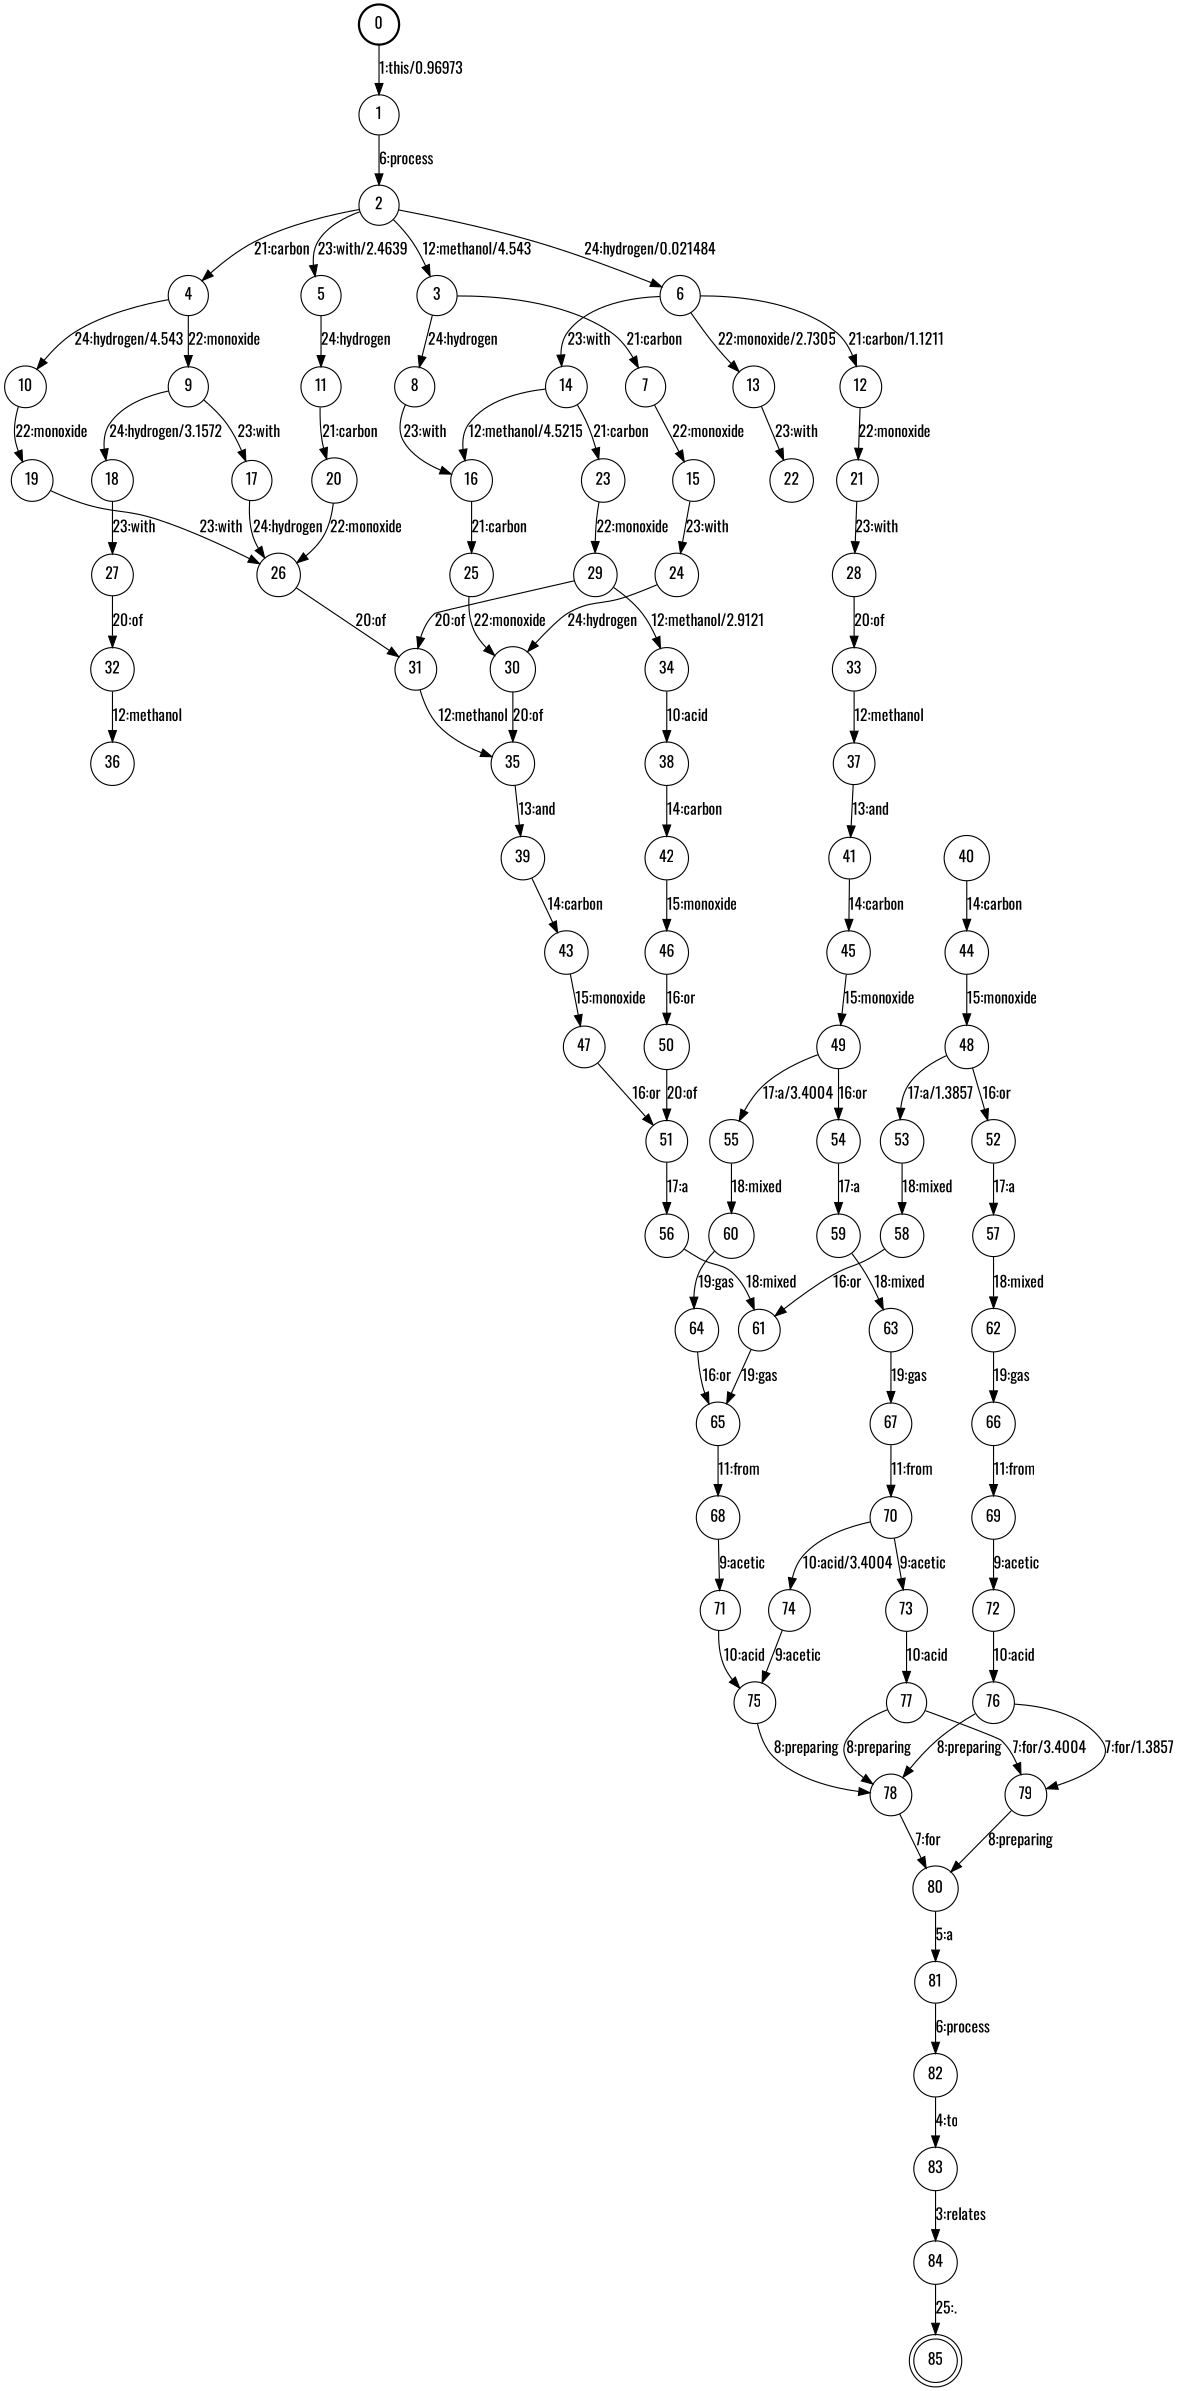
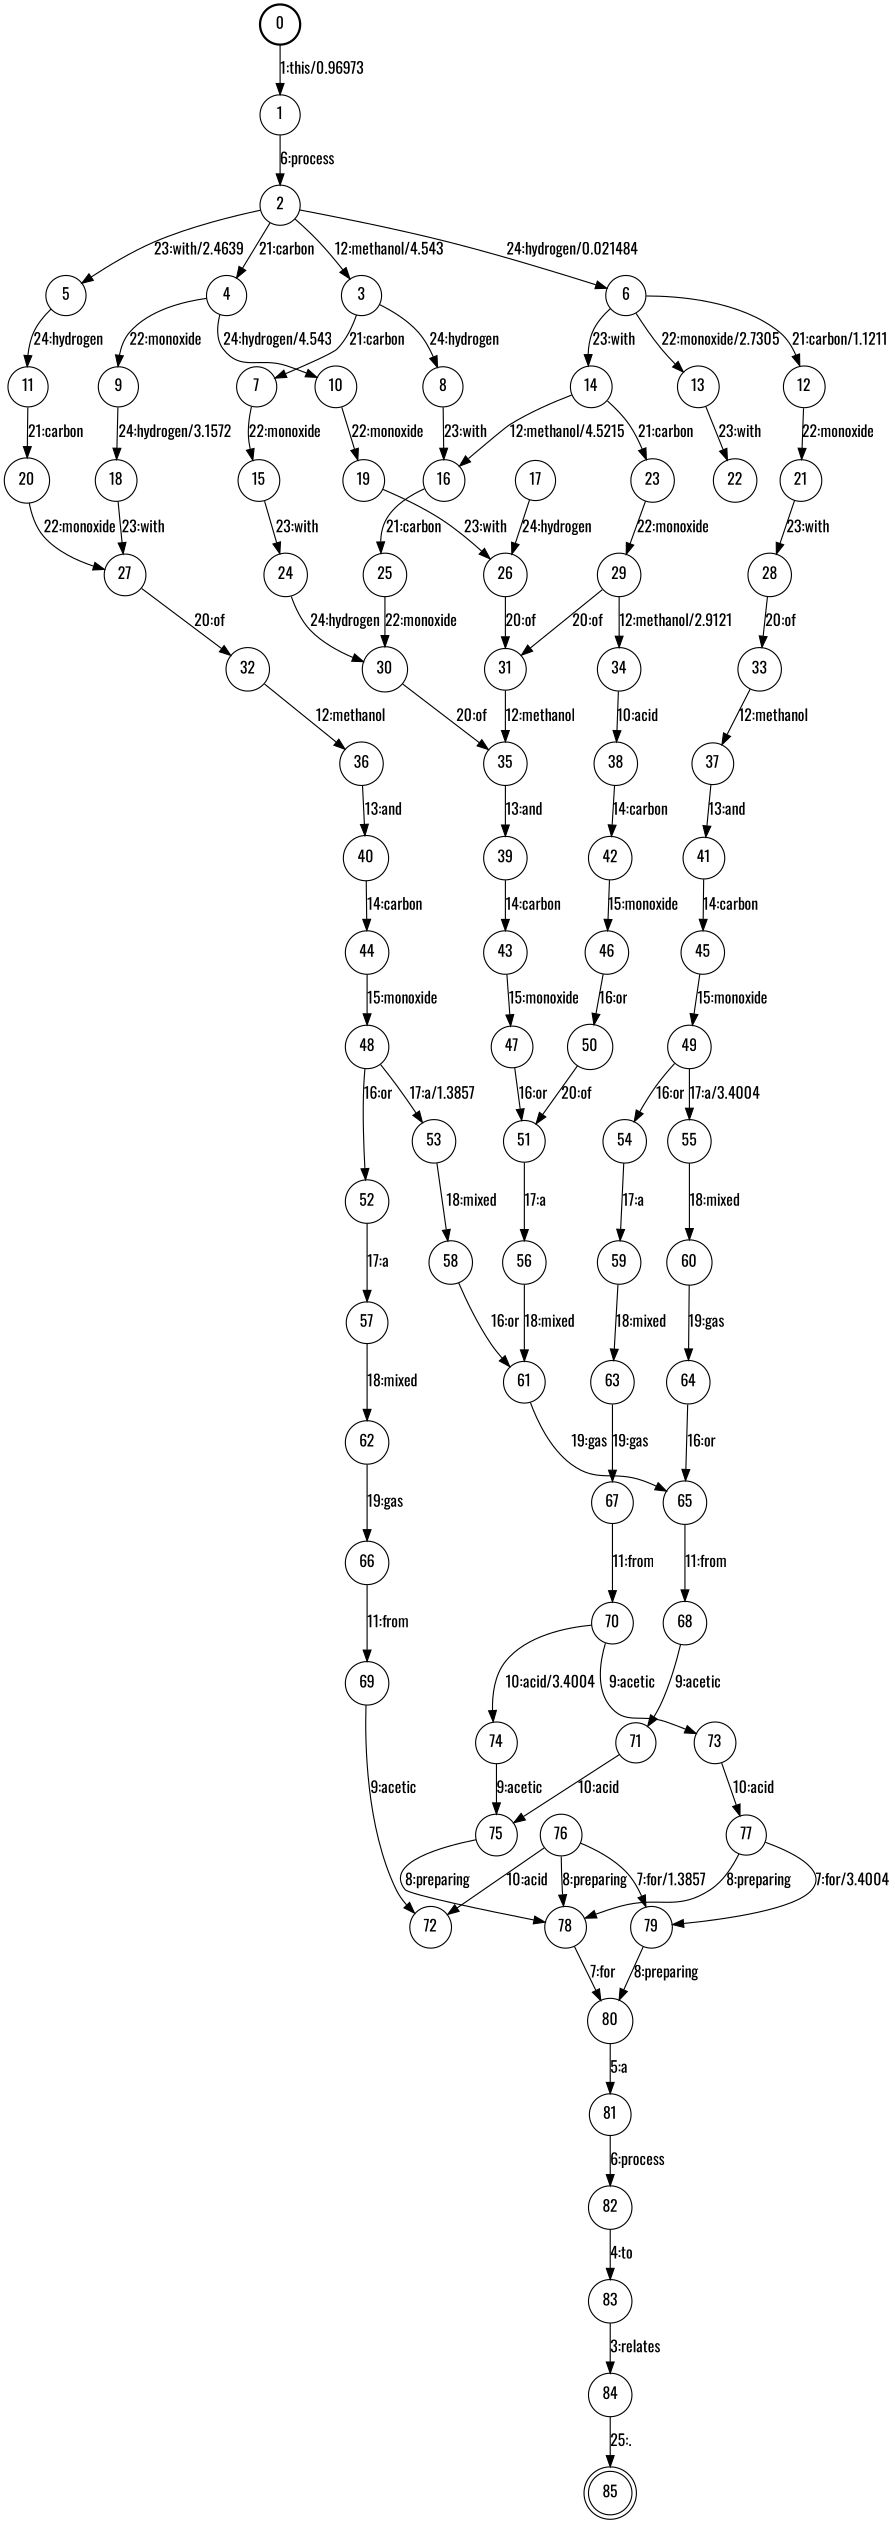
(226, 423) -> none
(325, 533) -> (51, 544)
none -> (363, 805)
(994, 1651) -> (501, 1878)
